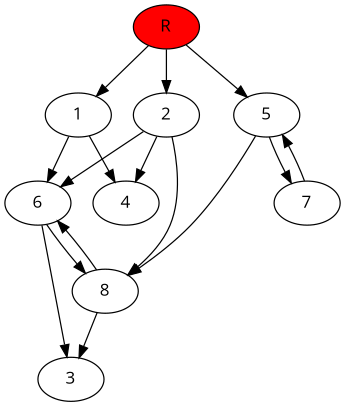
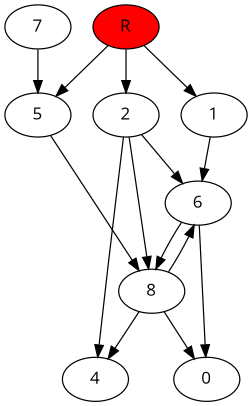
(98, 152) -> (127, 330)
(277, 155) -> none
(71, 379) -> (207, 379)
